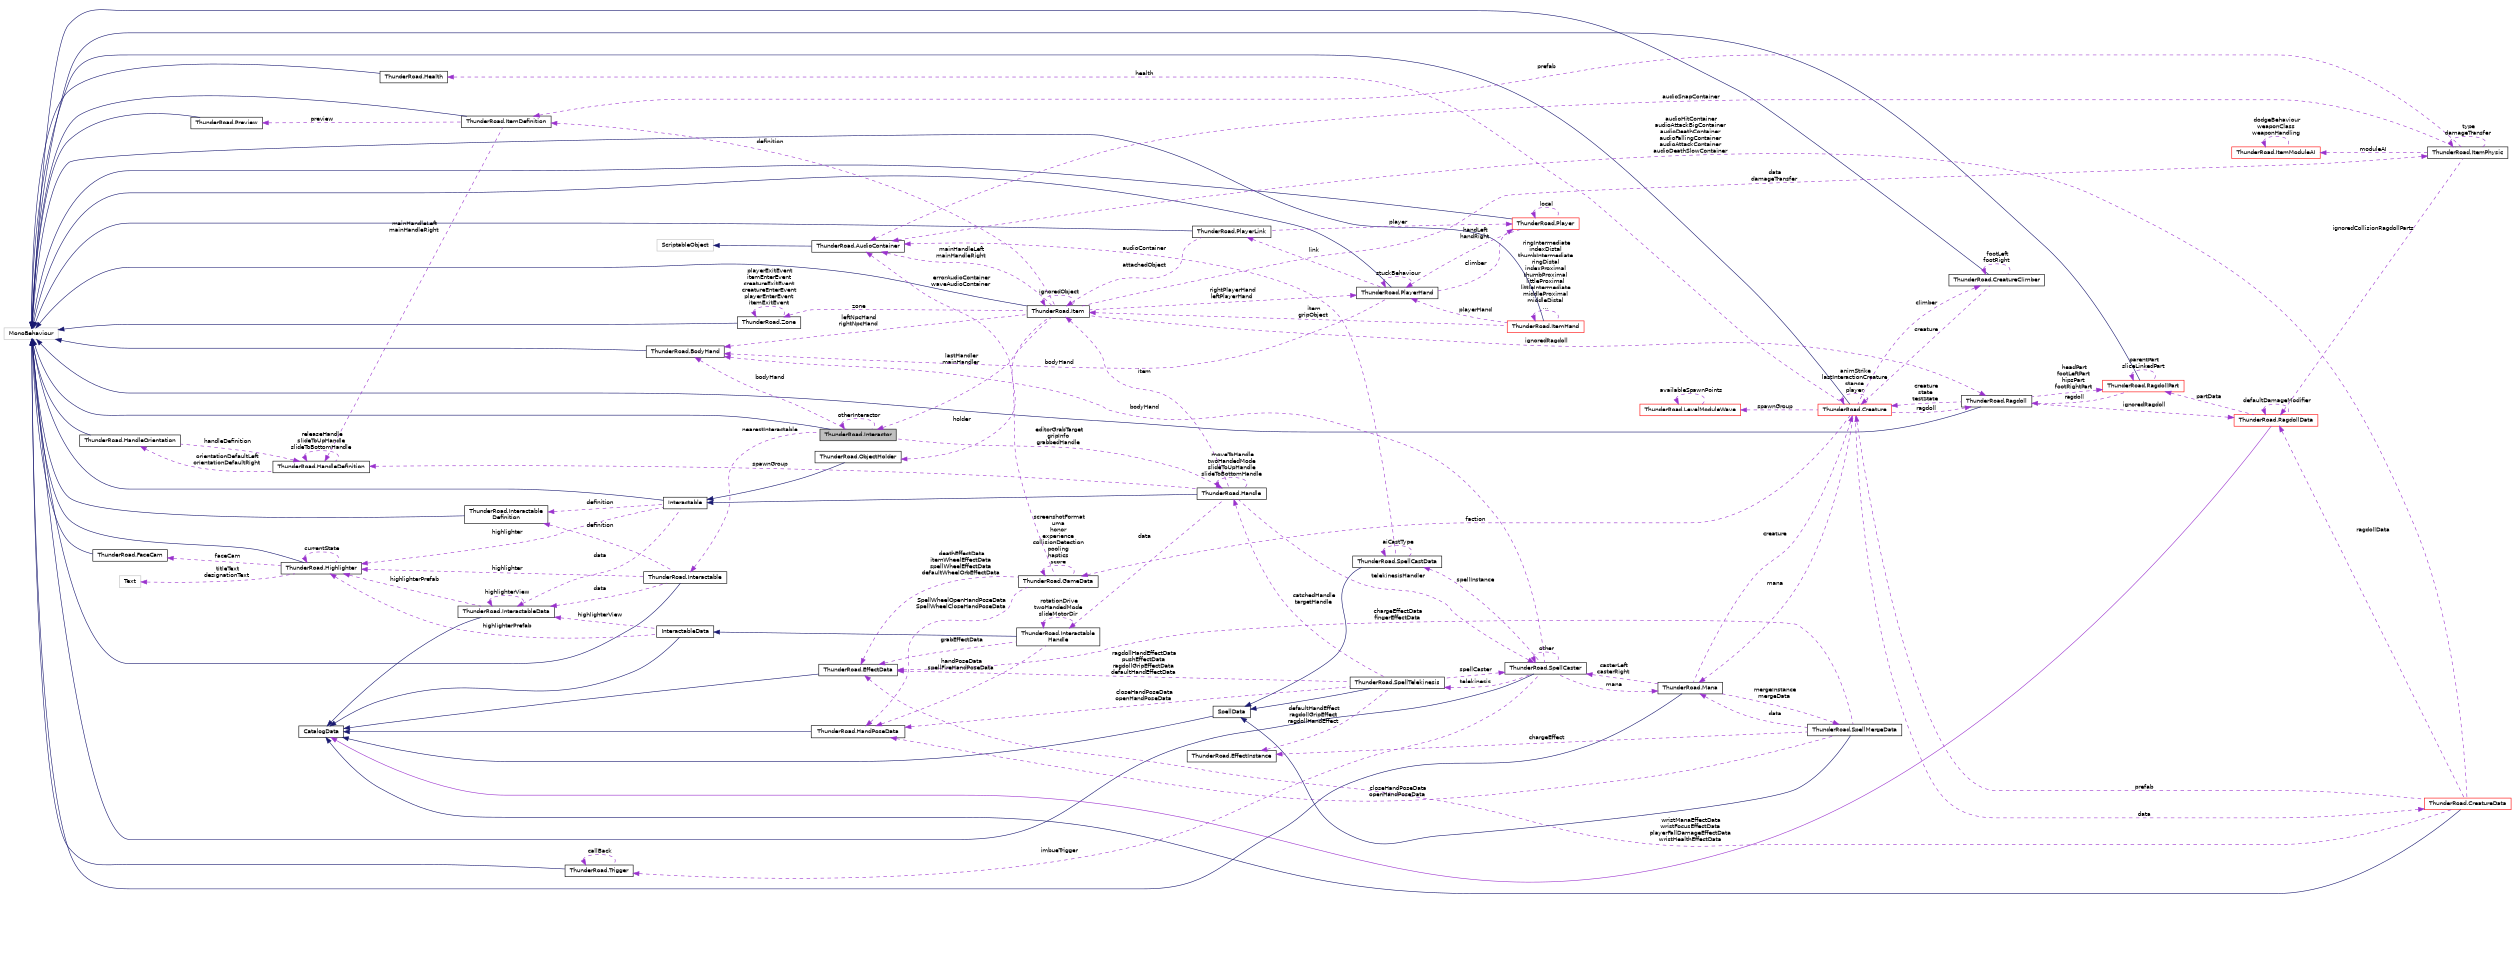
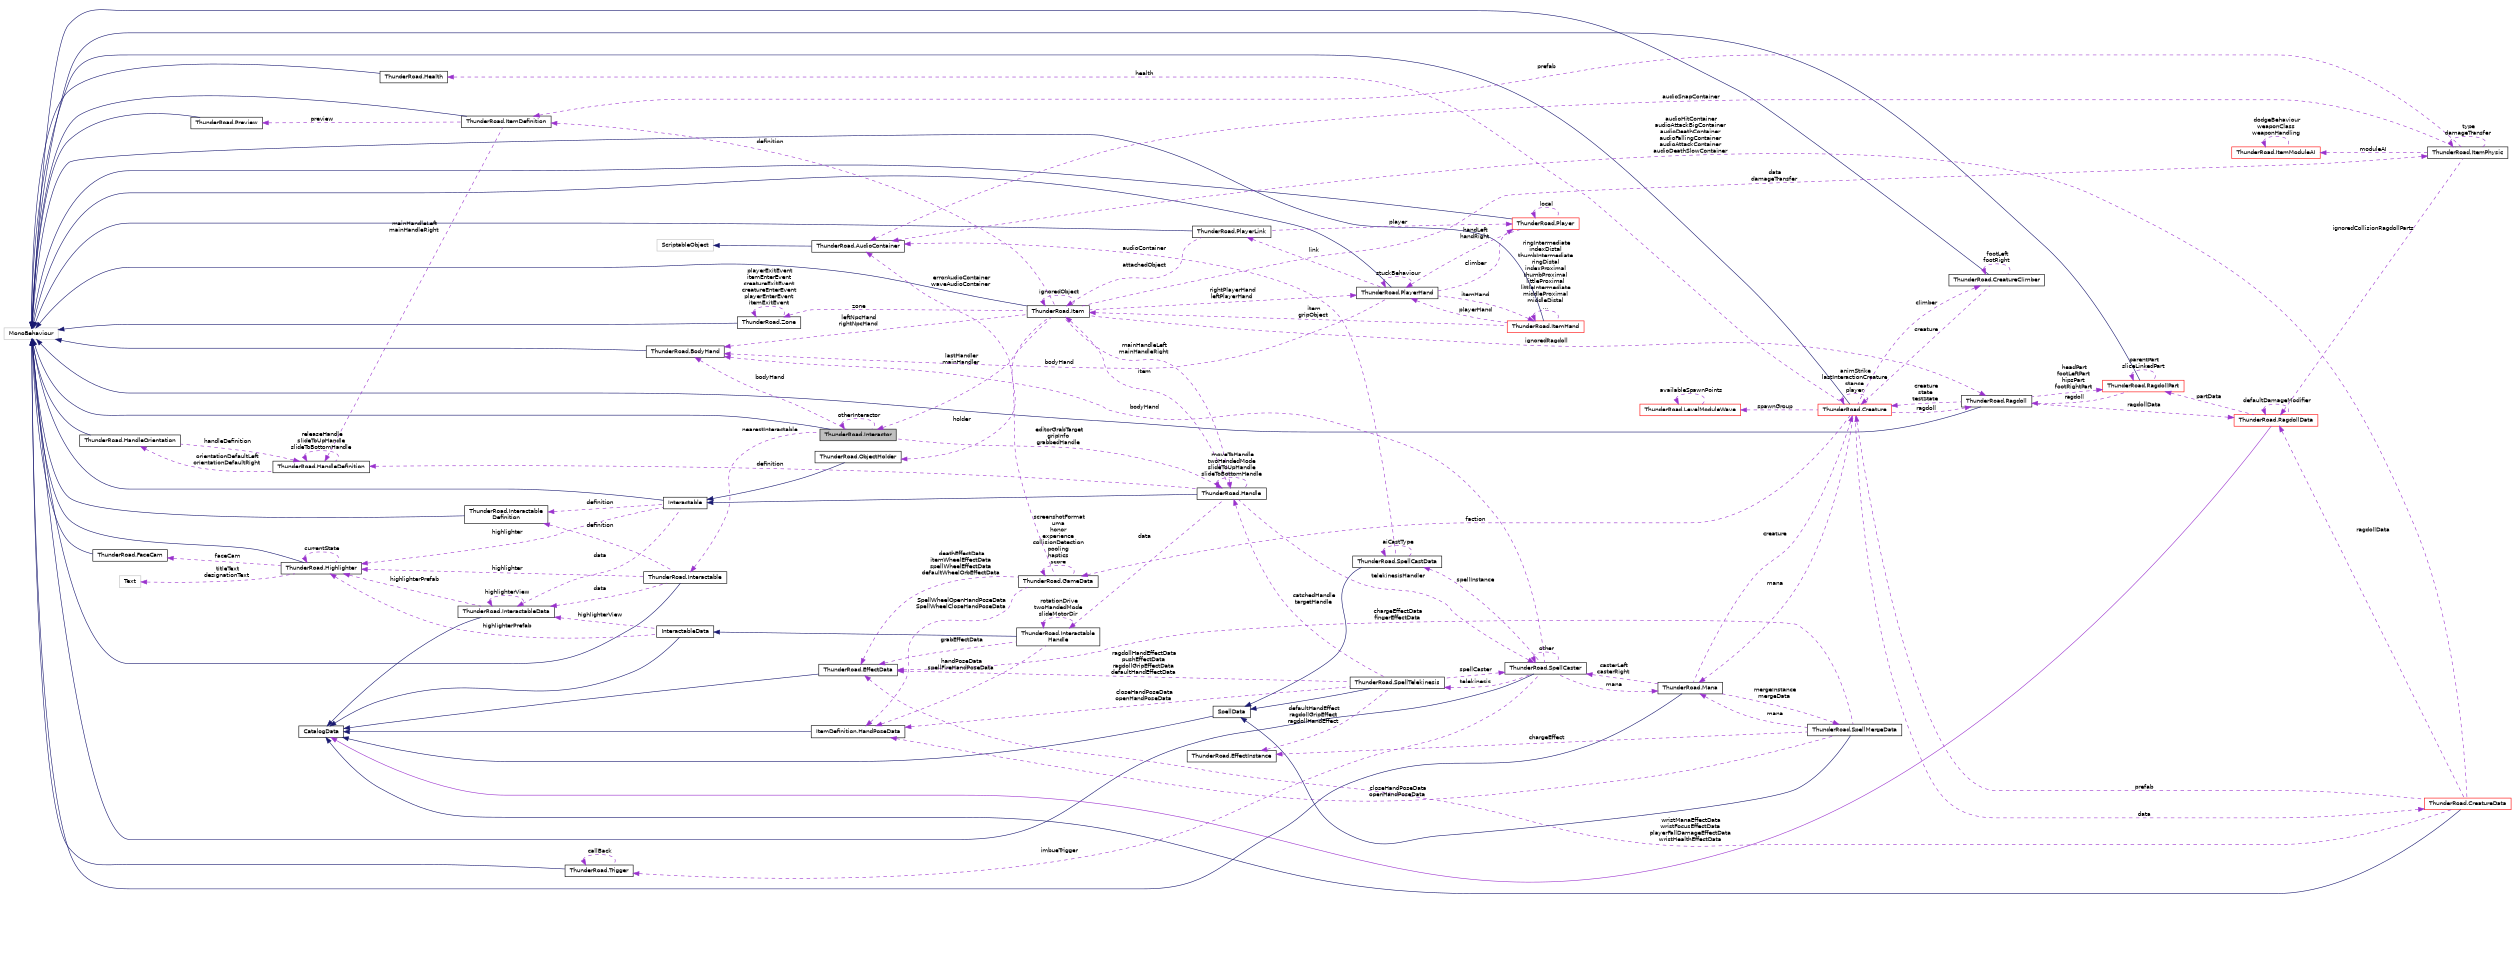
(976, 264) -> (1181, 373)
none -> (1484, 303)
(2143, 405) -> (2143, 405)
(769, 464) -> (769, 464)
(1774, 714) -> (1774, 714)
(858, 732) -> (858, 732)
